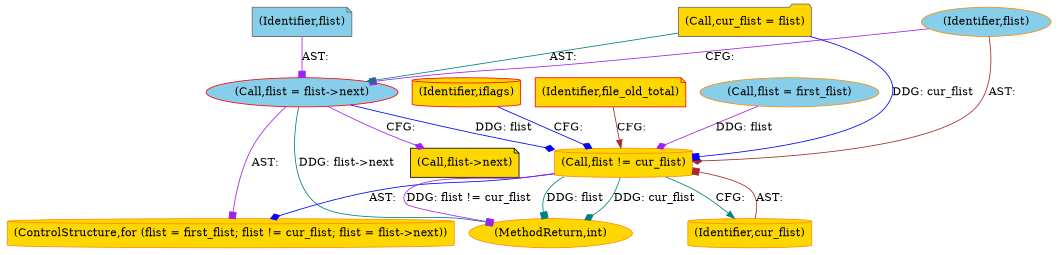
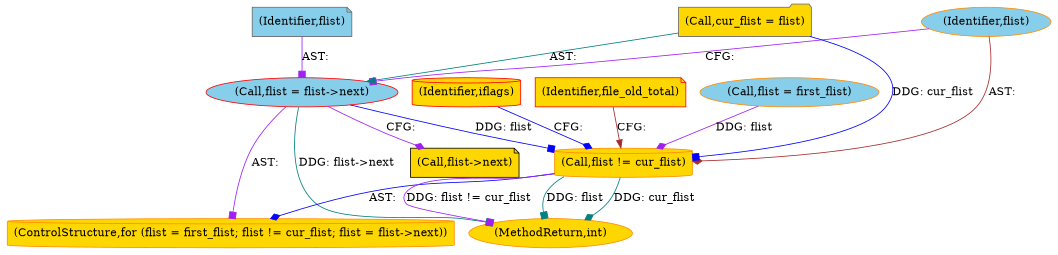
(448, 128) -> (448, 128)
(750, 233) -> none
